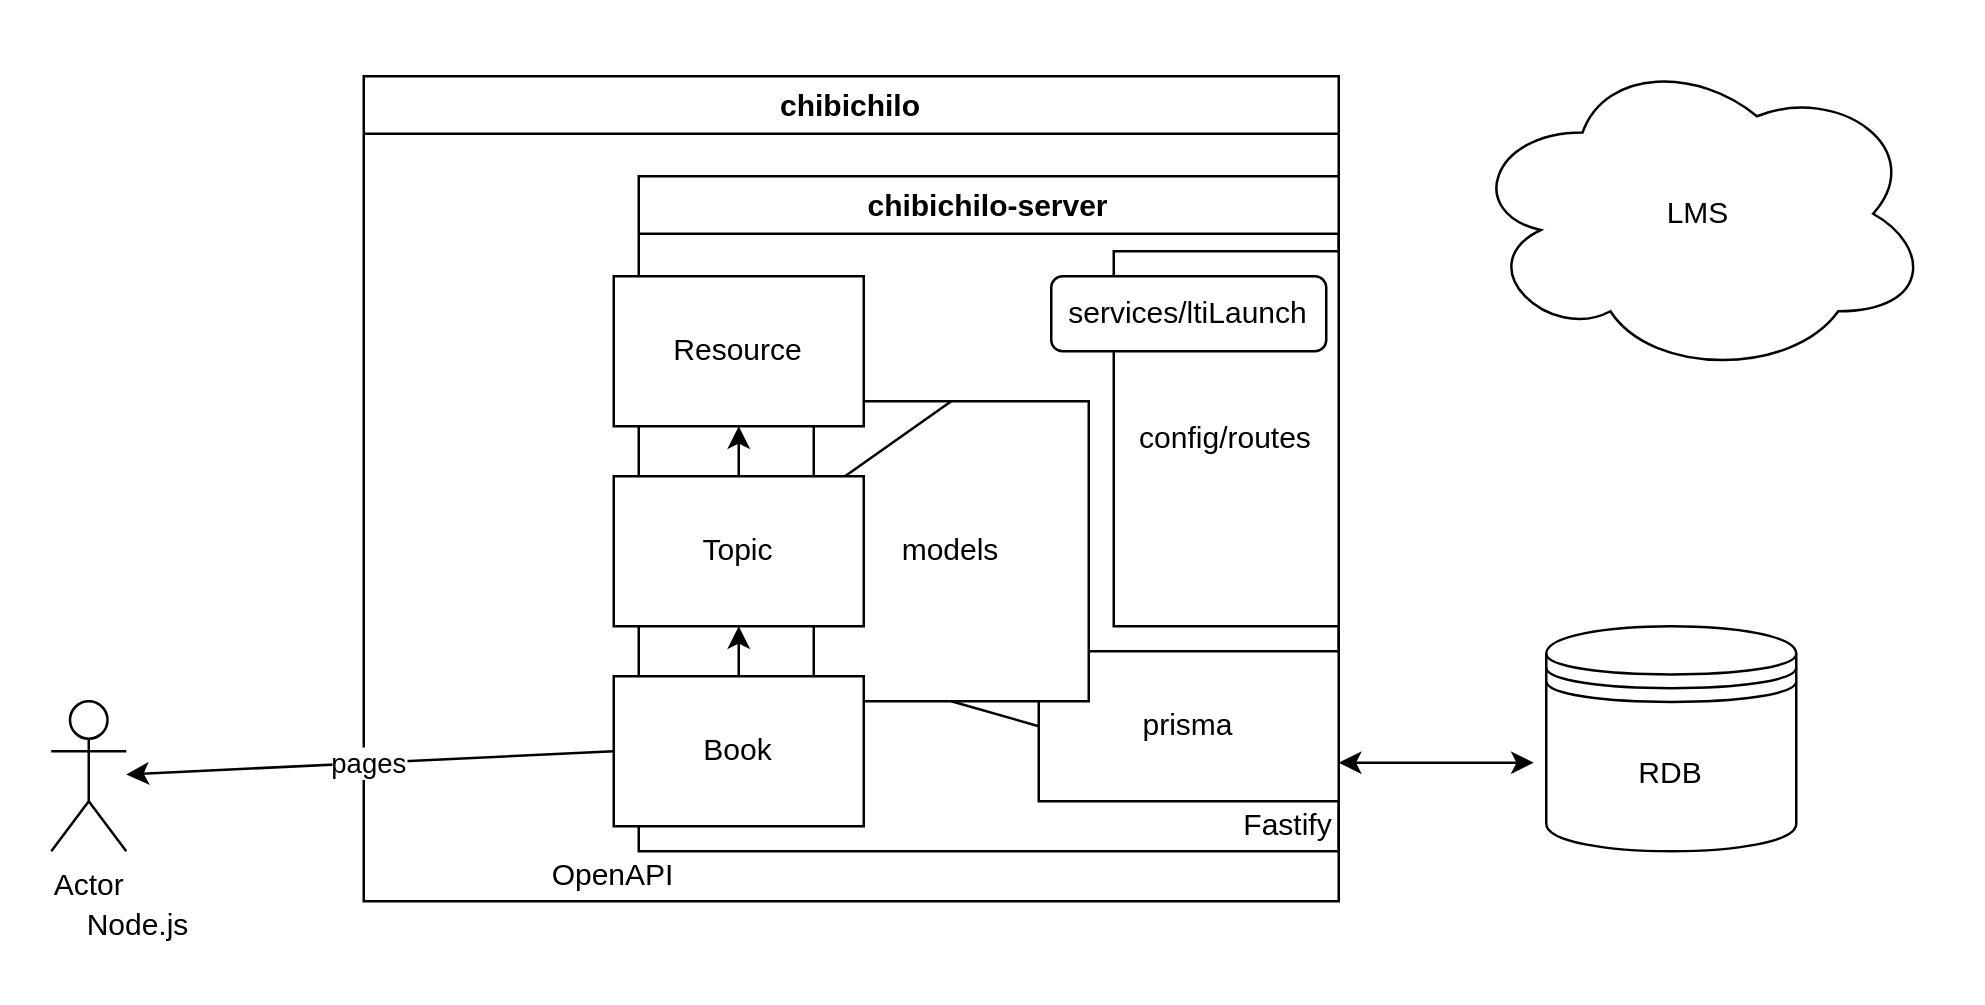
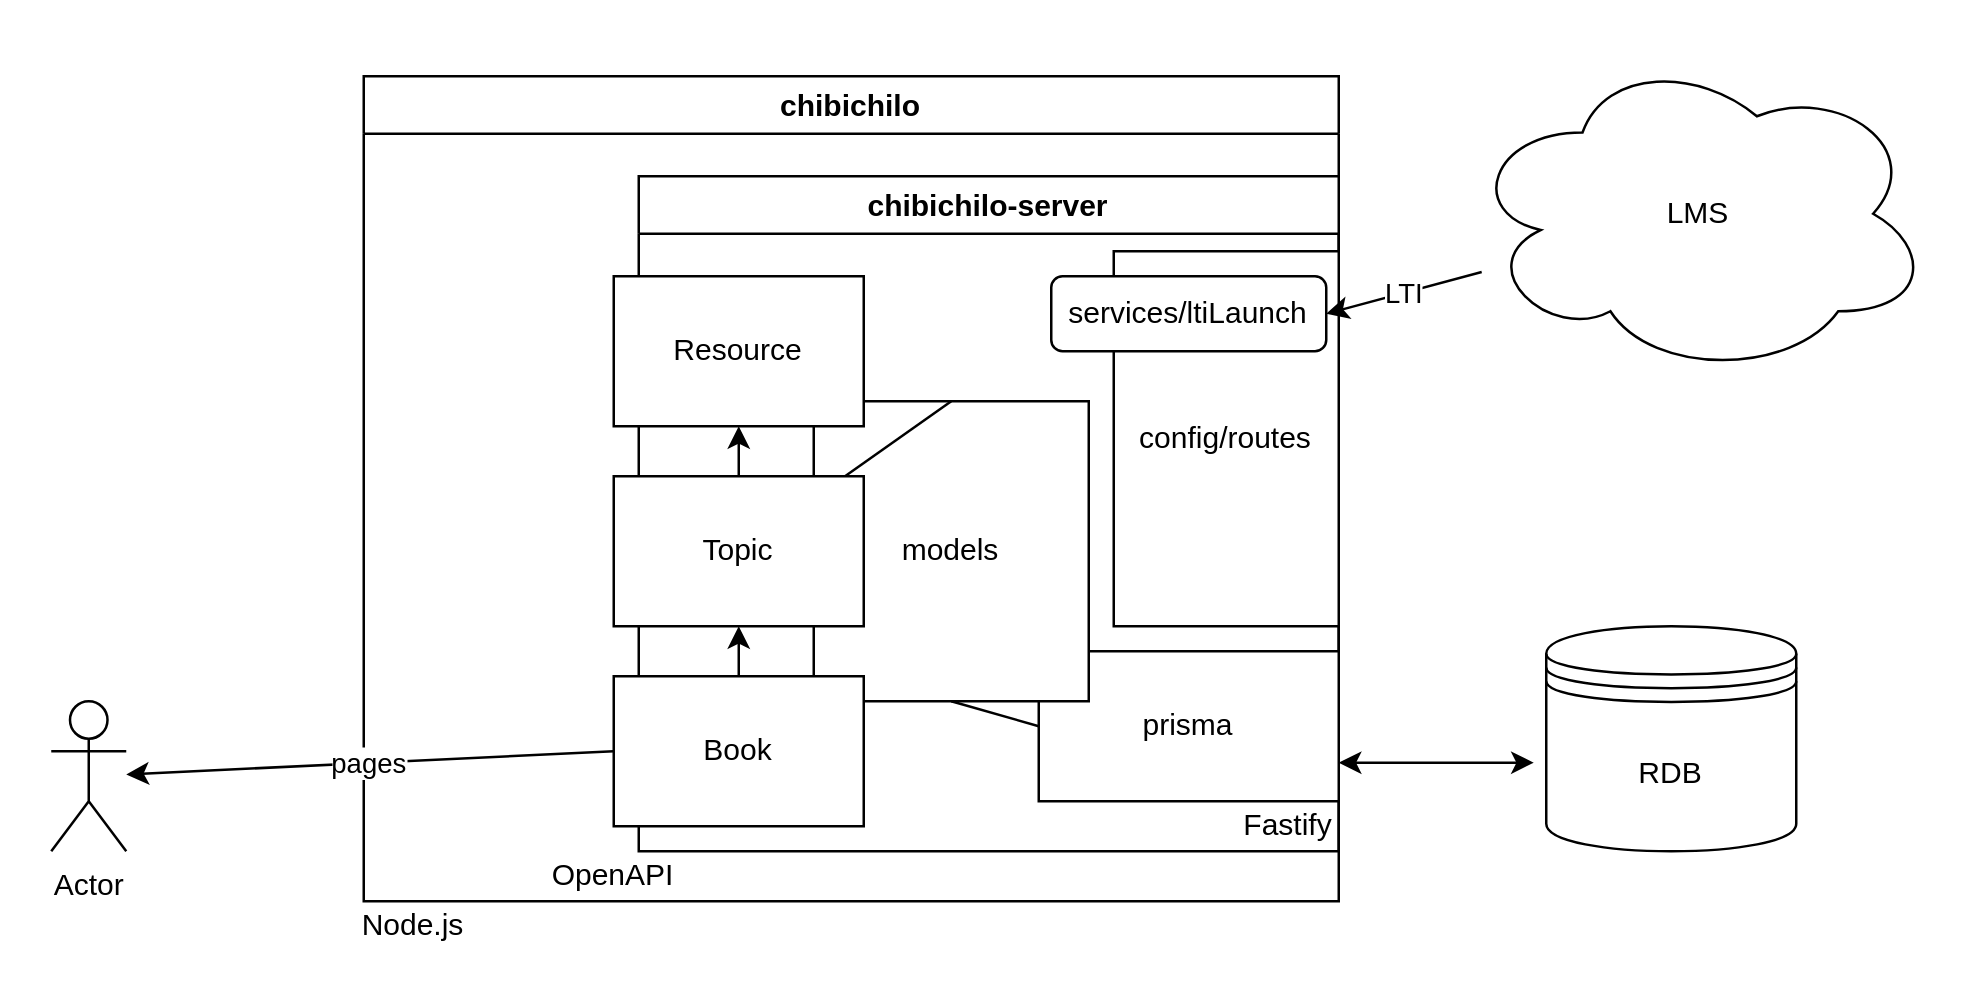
none -> (1443, 282)
(139, 926) -> (414, 926)
